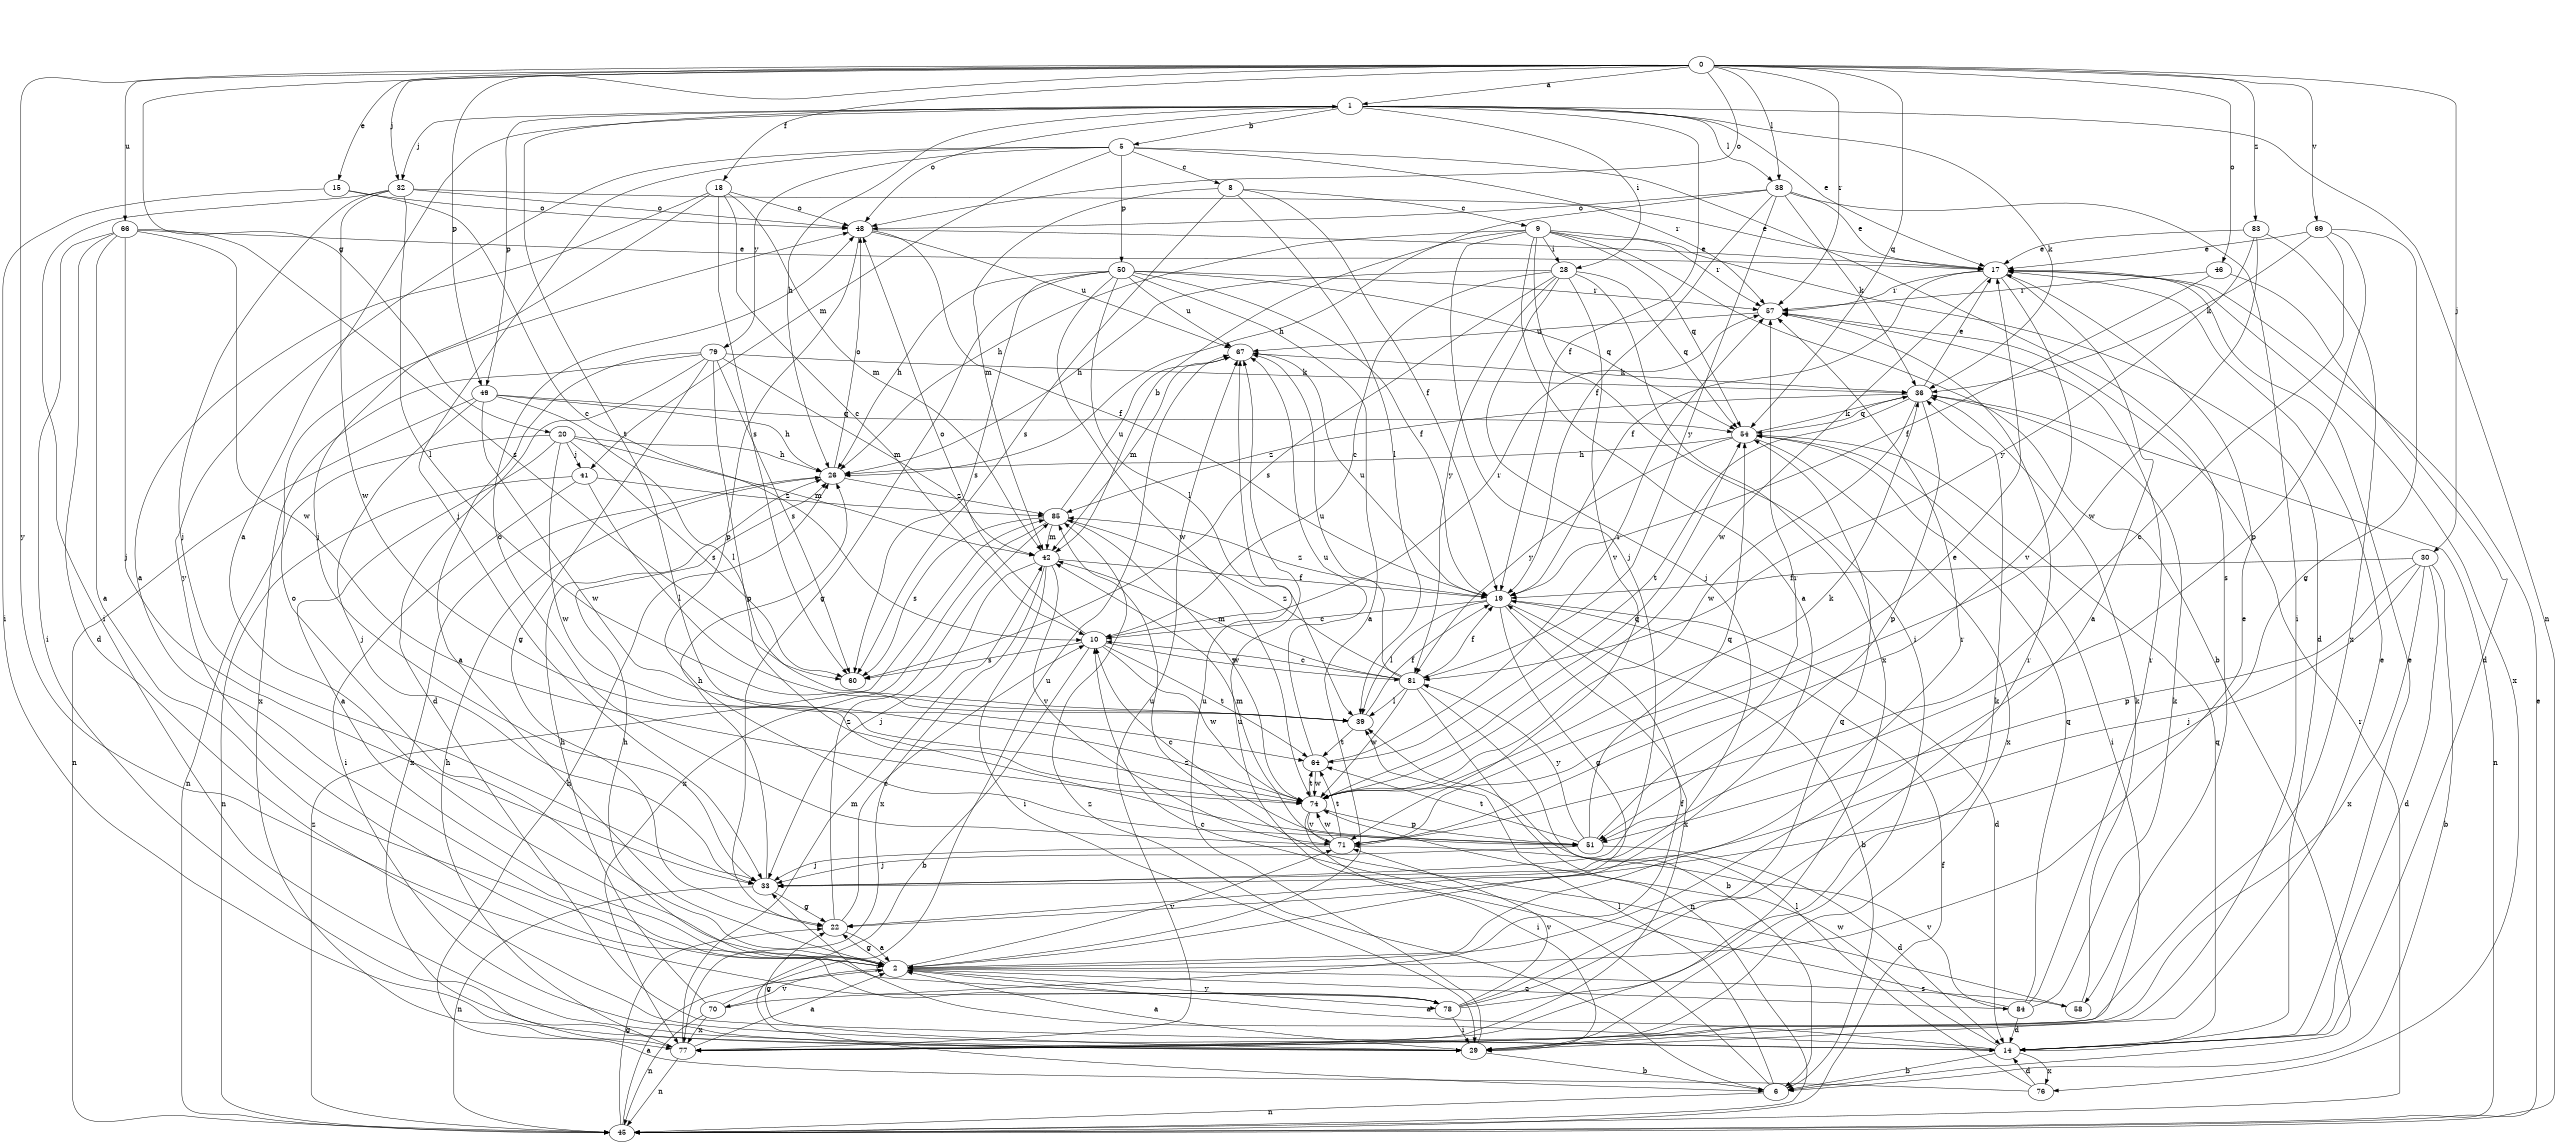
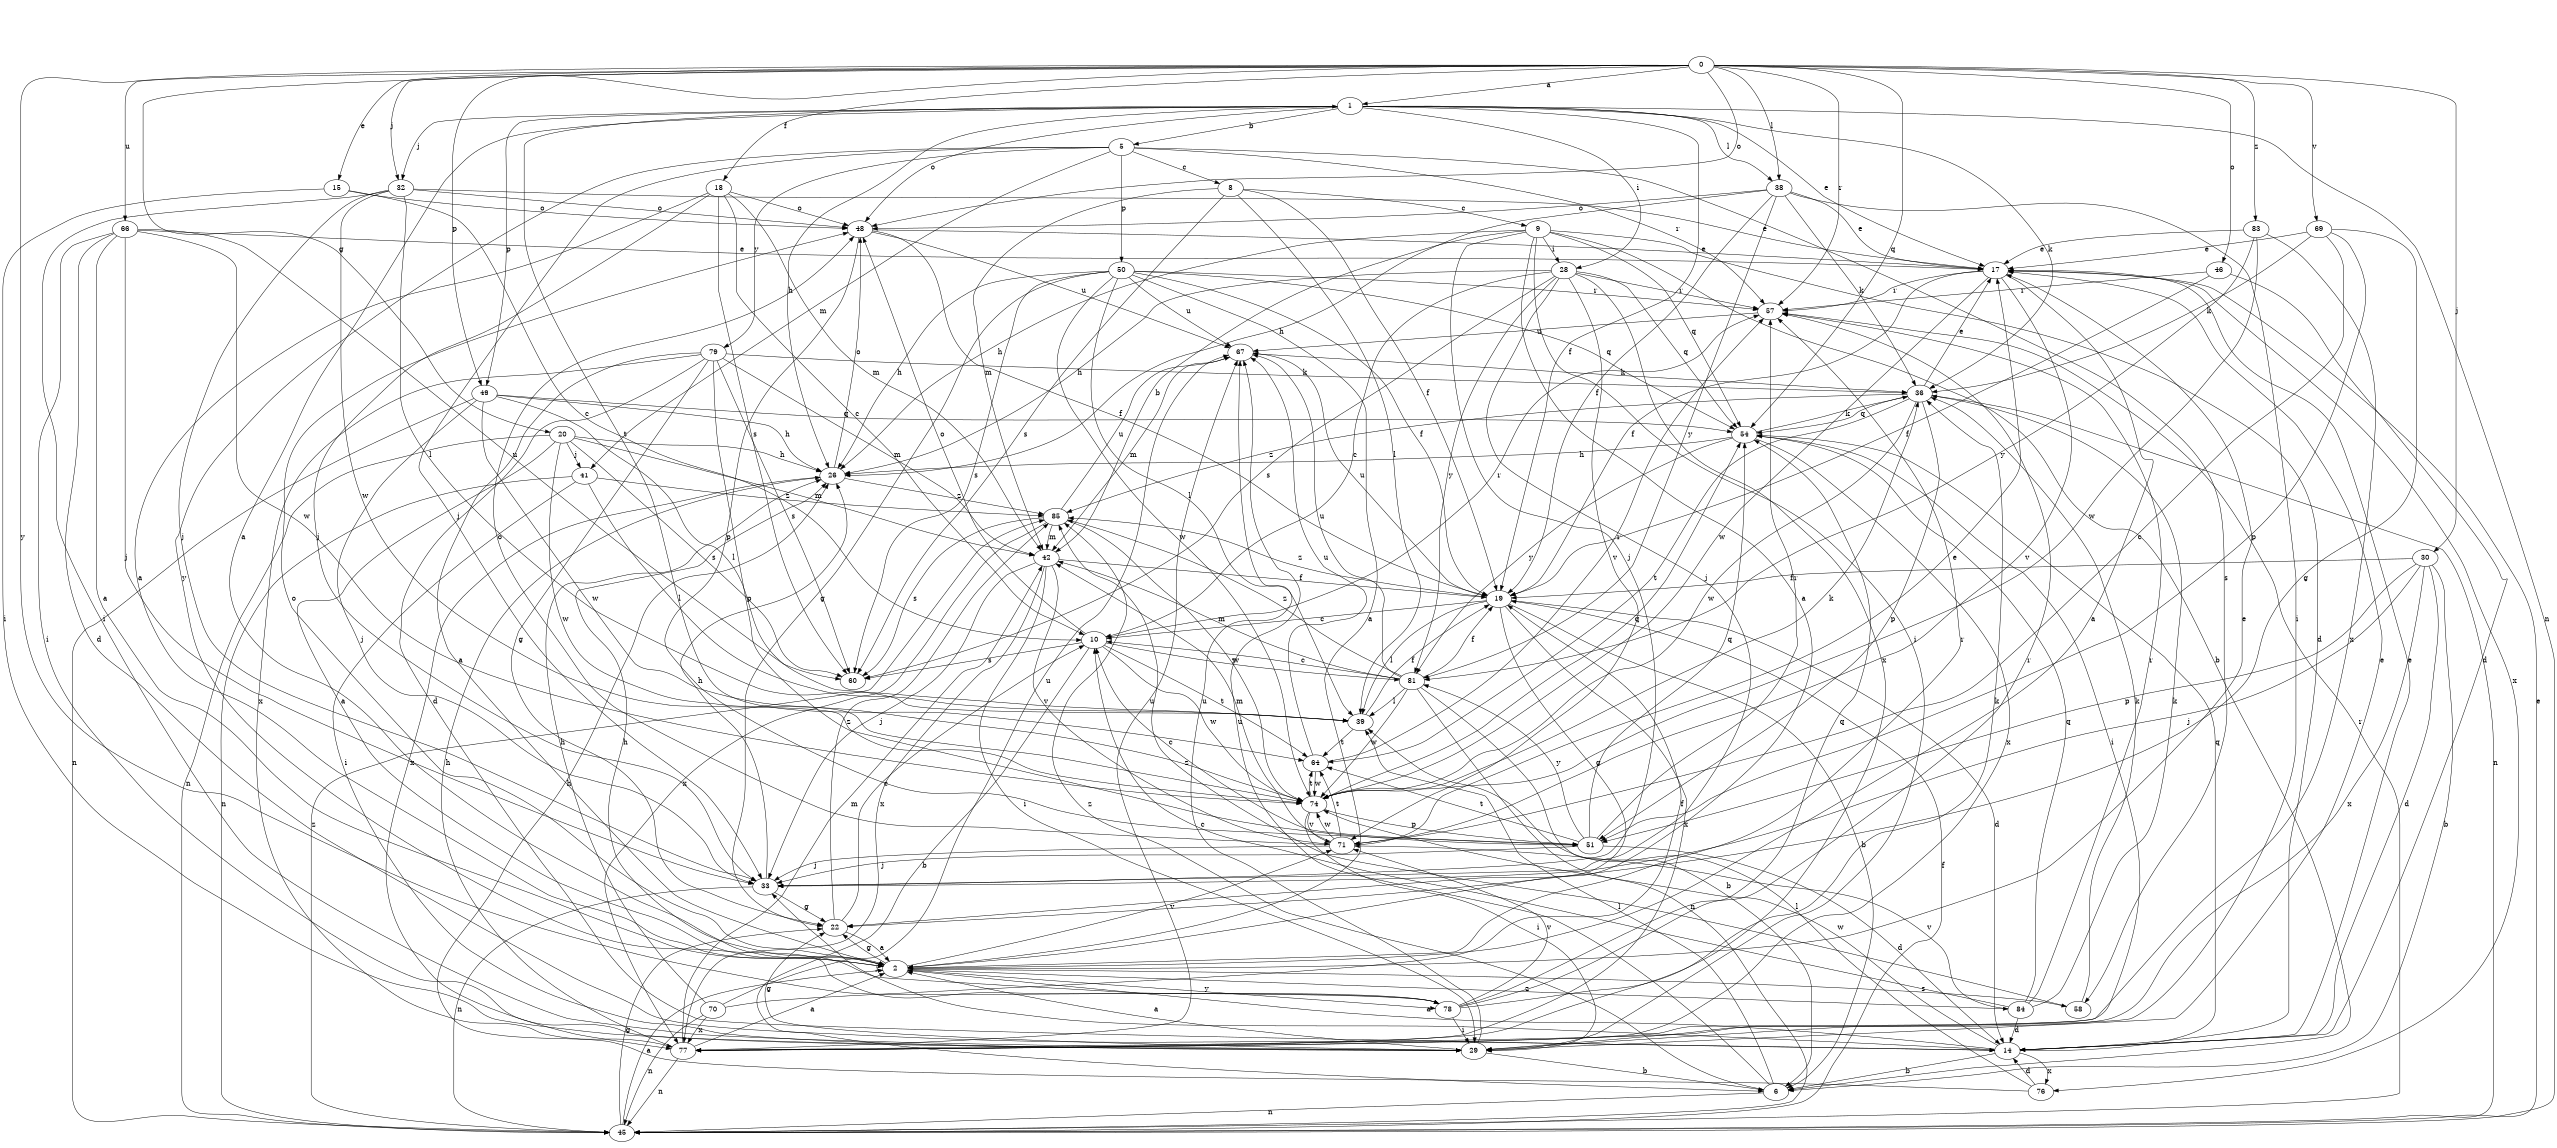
(1672, 248) -> (1669, 291)
(515, 455) -> (515, 455)
(781, 986) -> none
